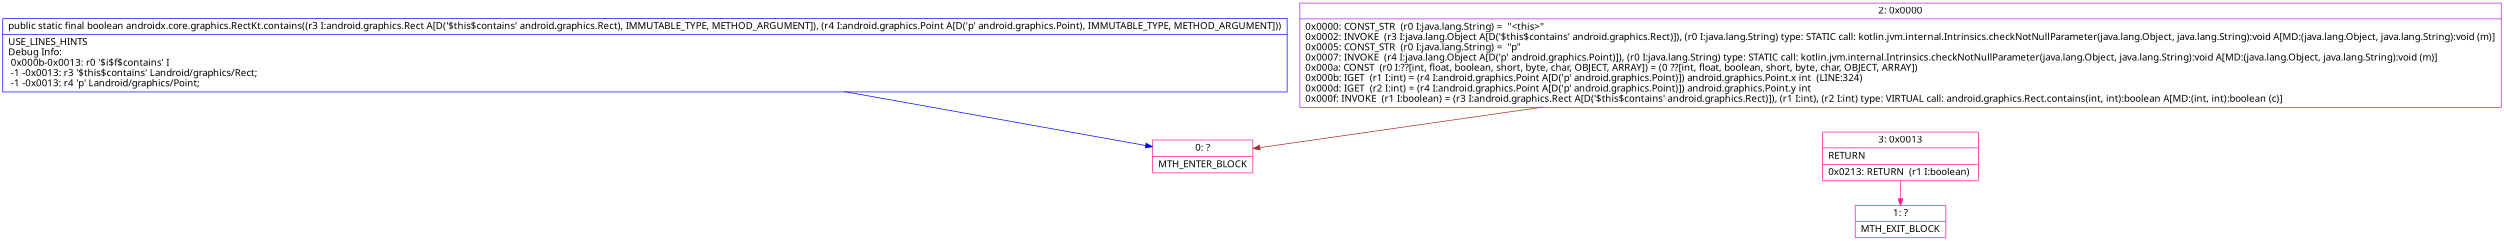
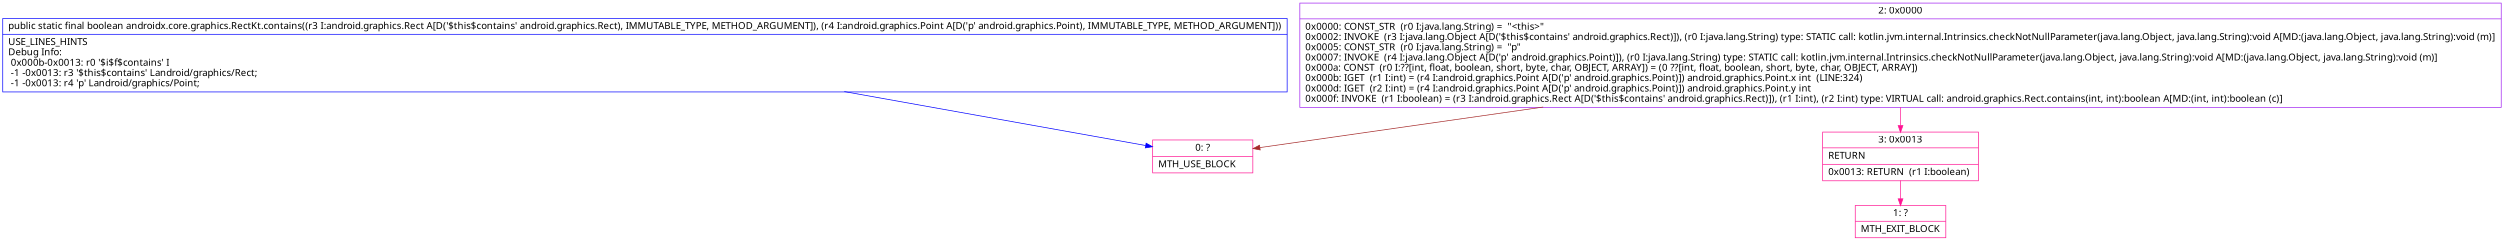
none -> (1901, 116)
(1203, 164) -> (1197, 164)
(1901, 172) -> (1901, 172)
